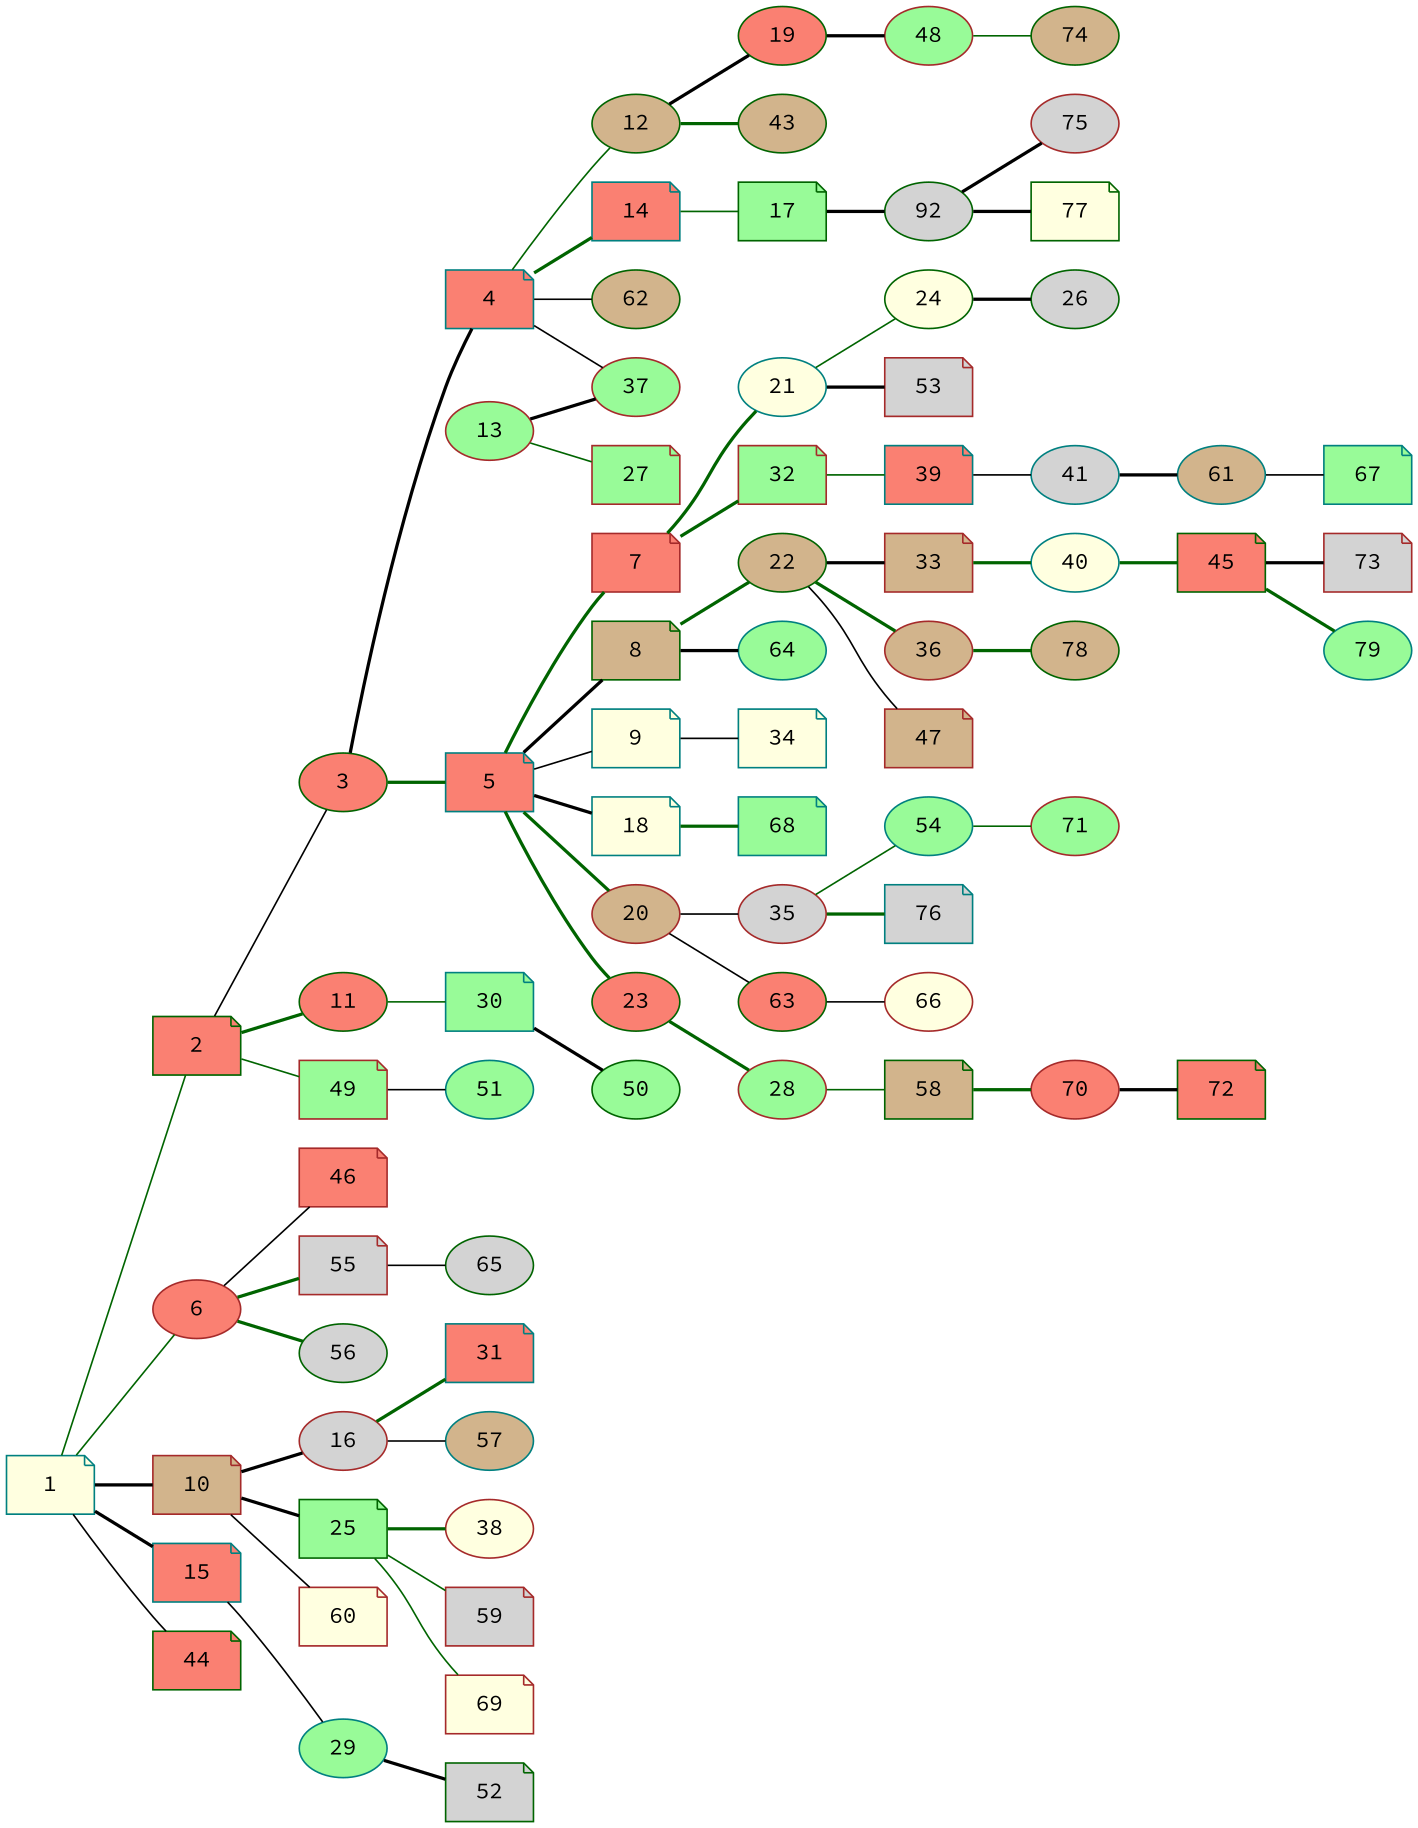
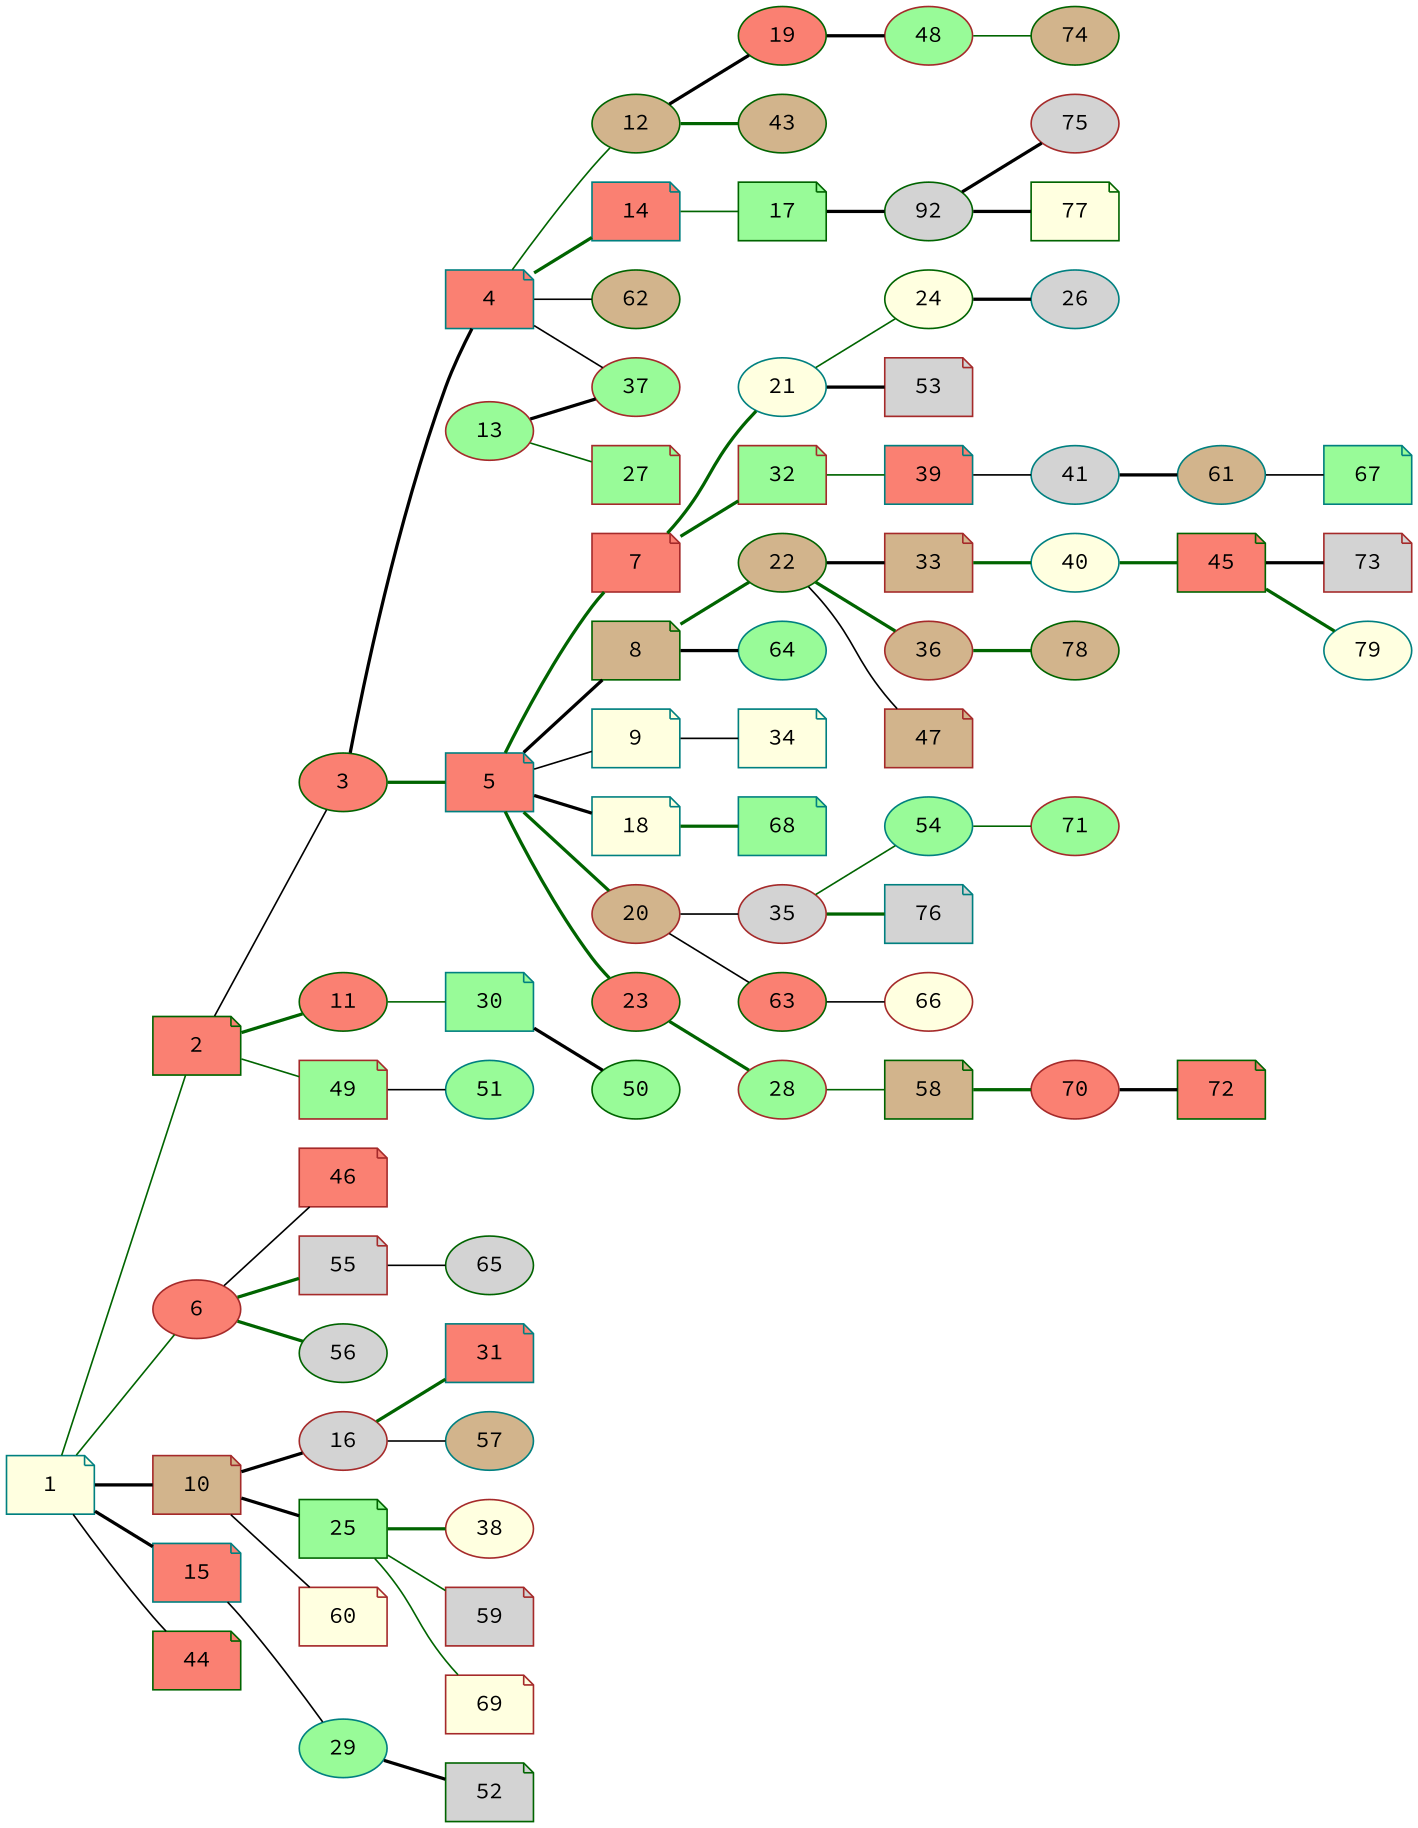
(1075, 299) -> (1075, 299)
(1368, 651) -> (1368, 651)
